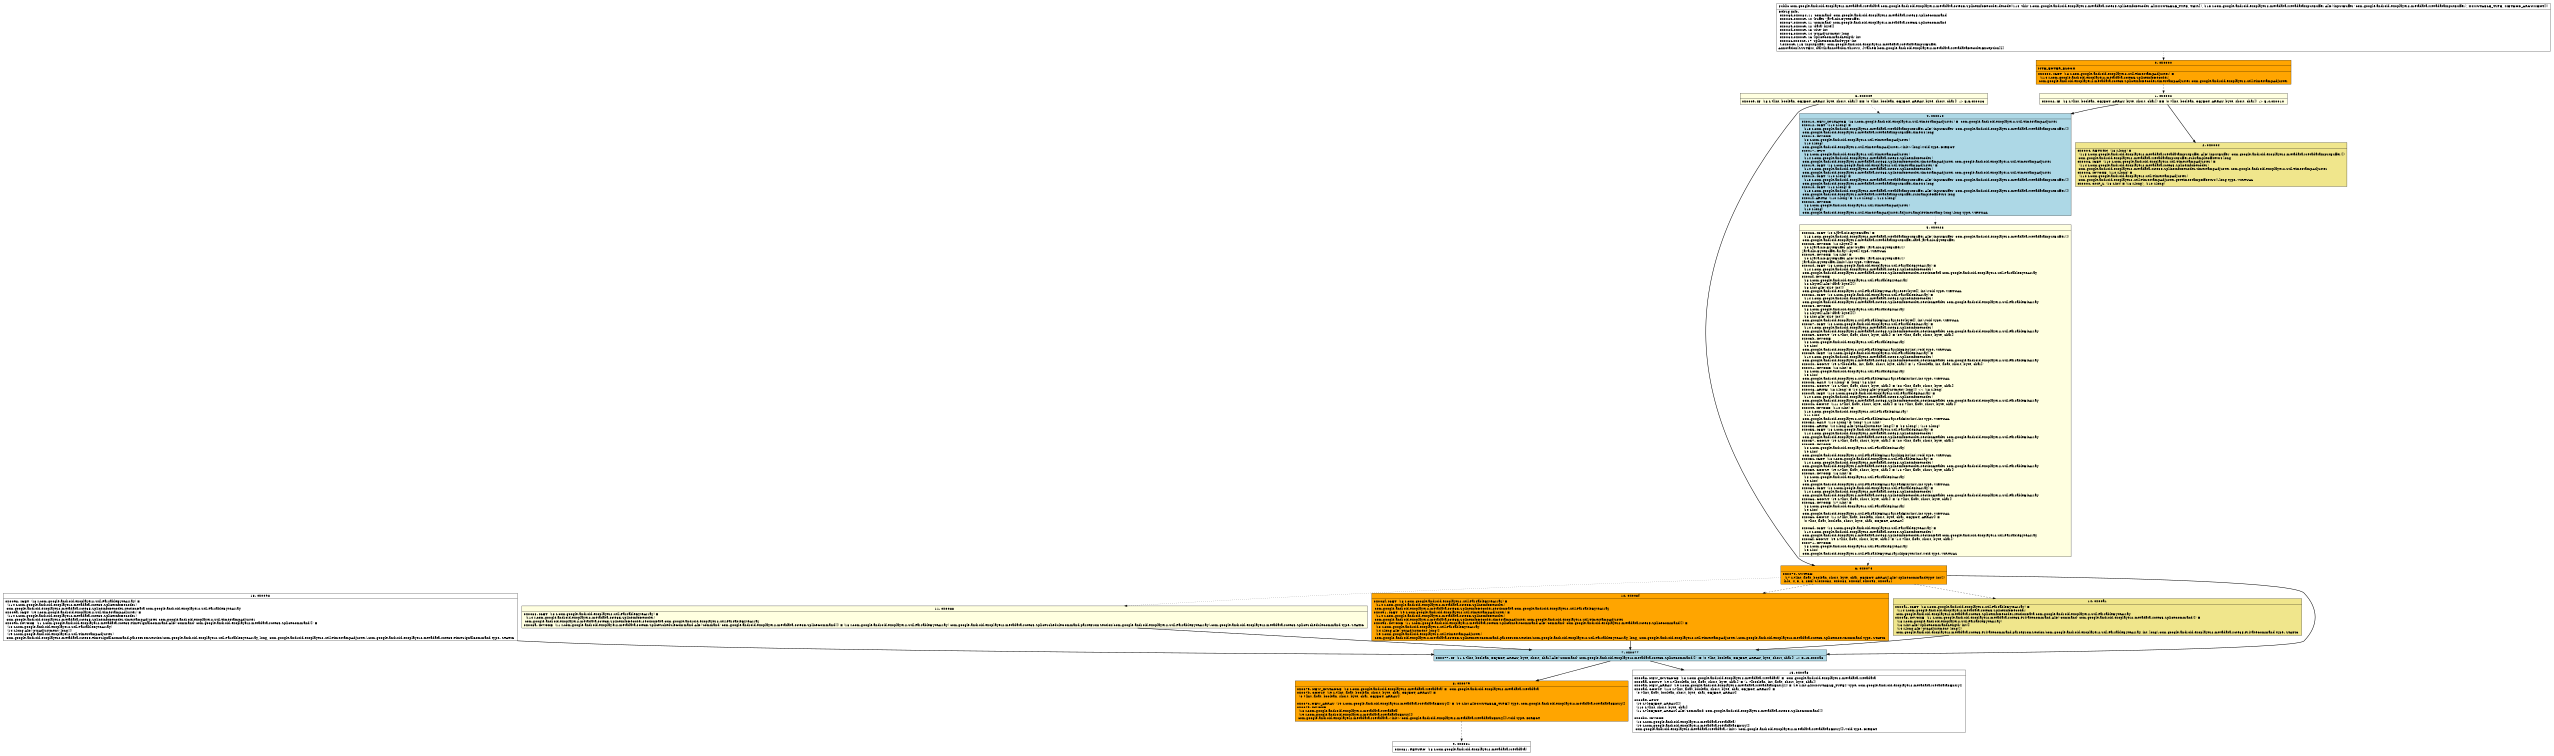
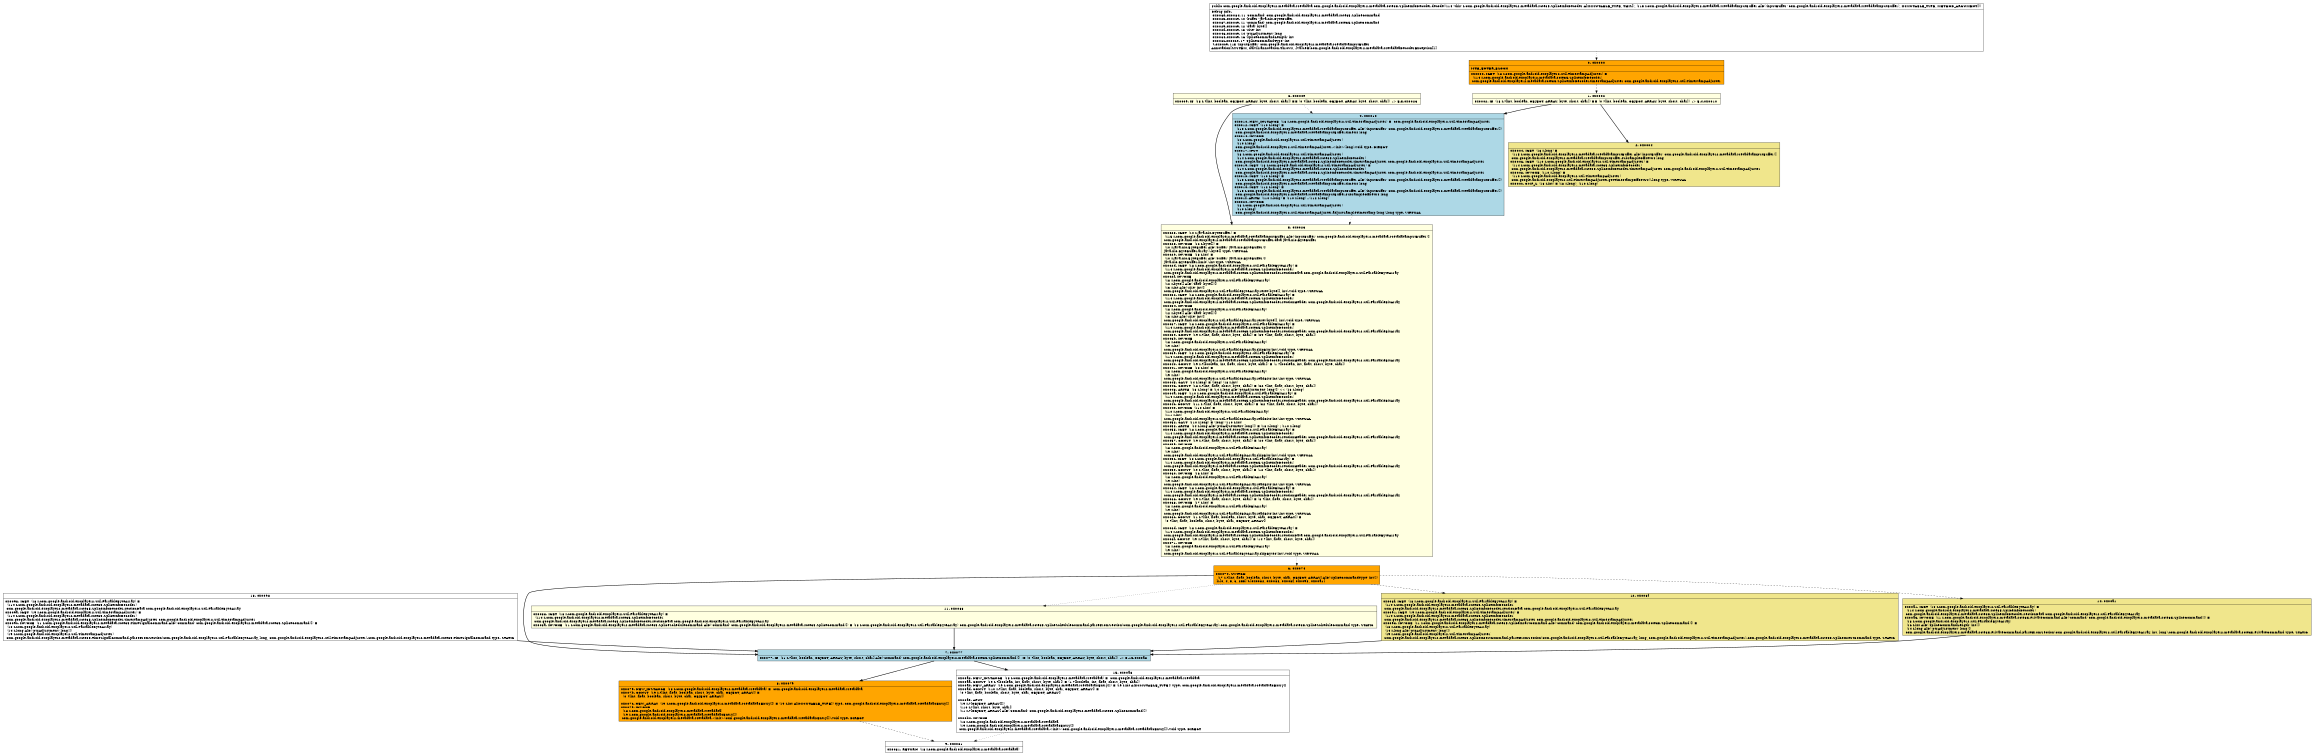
(2105, 151) -> (1535, 151)
(1706, 332) -> (1216, 155)
(1630, 617) -> (1640, 617)
none -> (992, 736)
